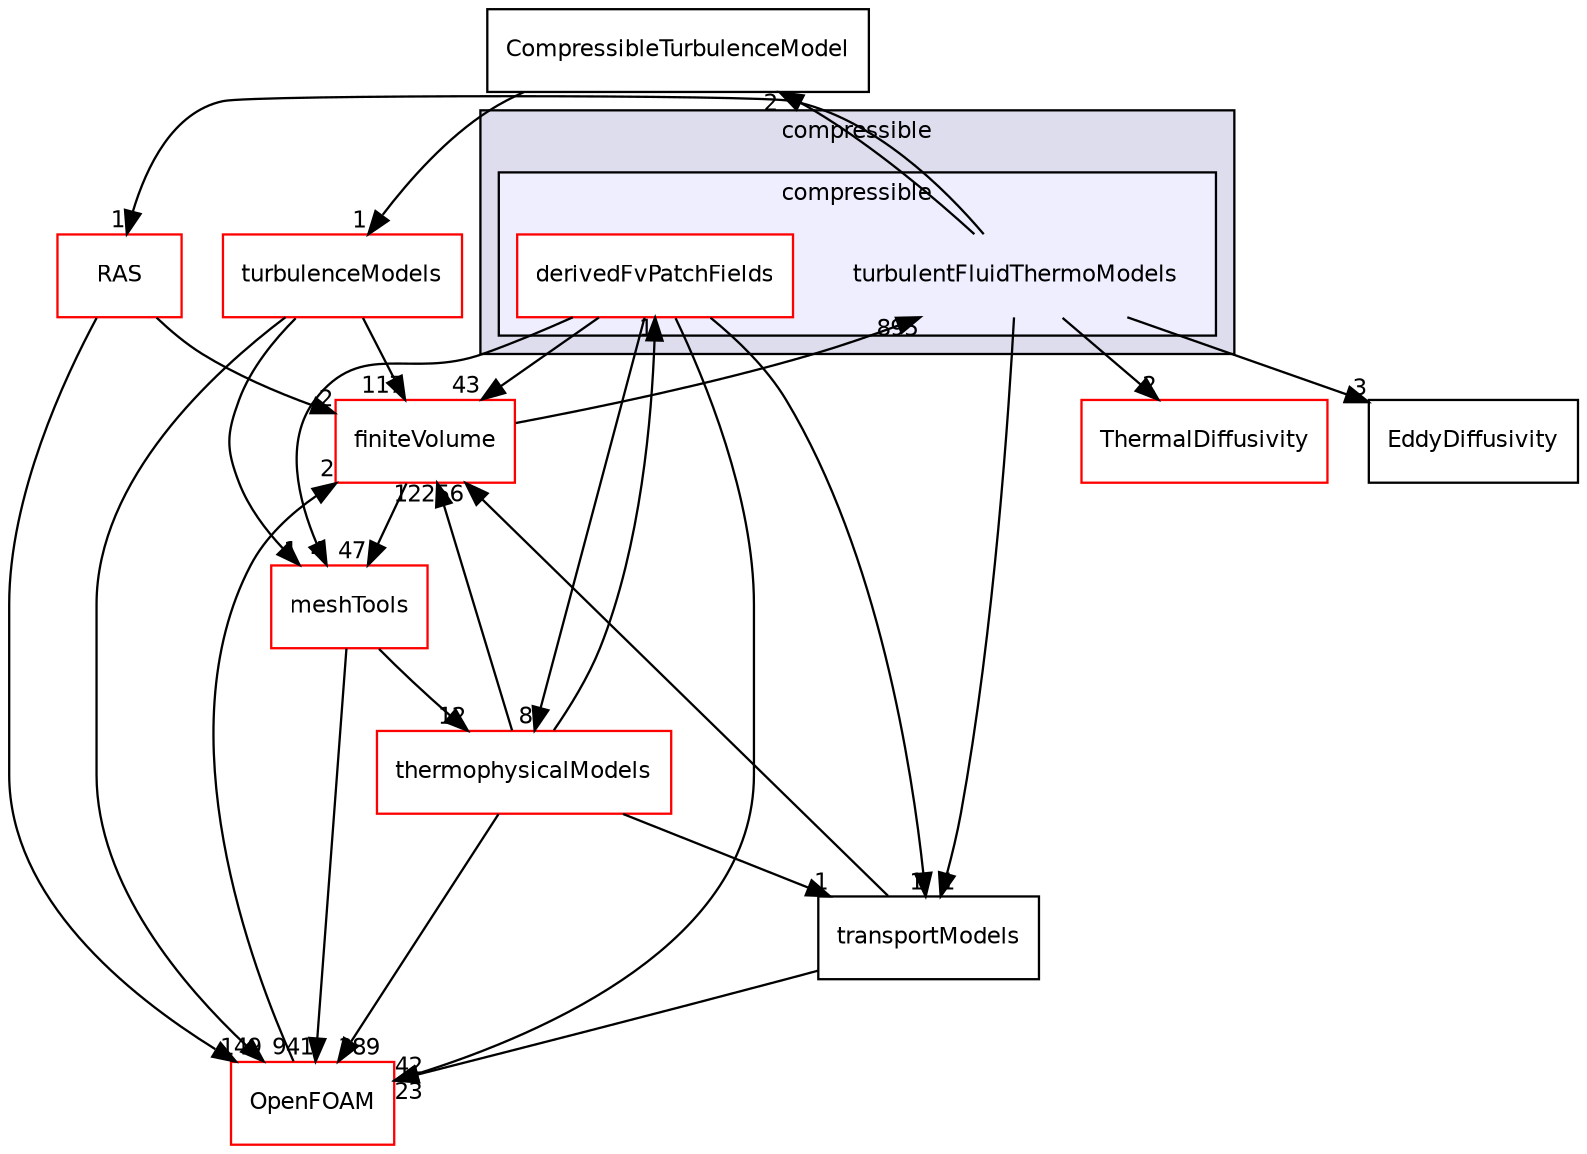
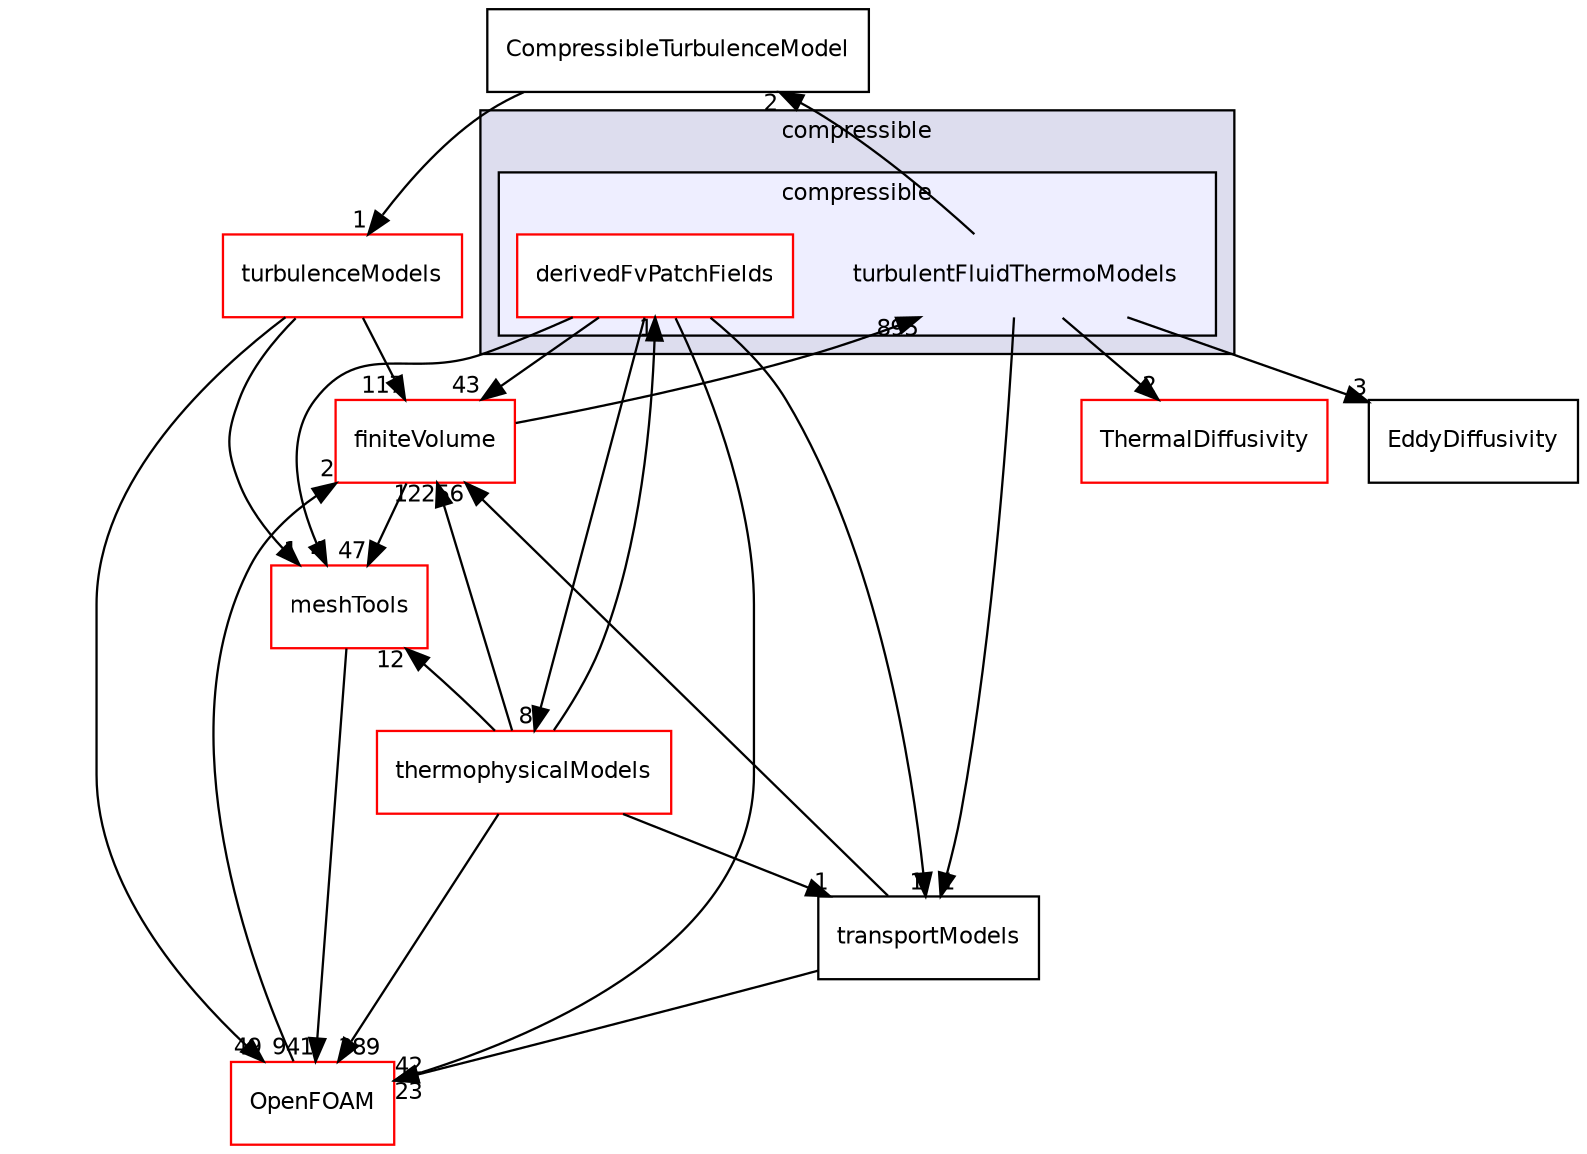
(120, 276) -> none
(414, 683) -> (460, 697)
